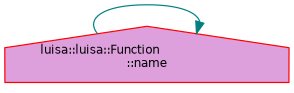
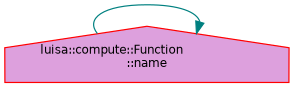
(147, 57) -> (147, 57)
